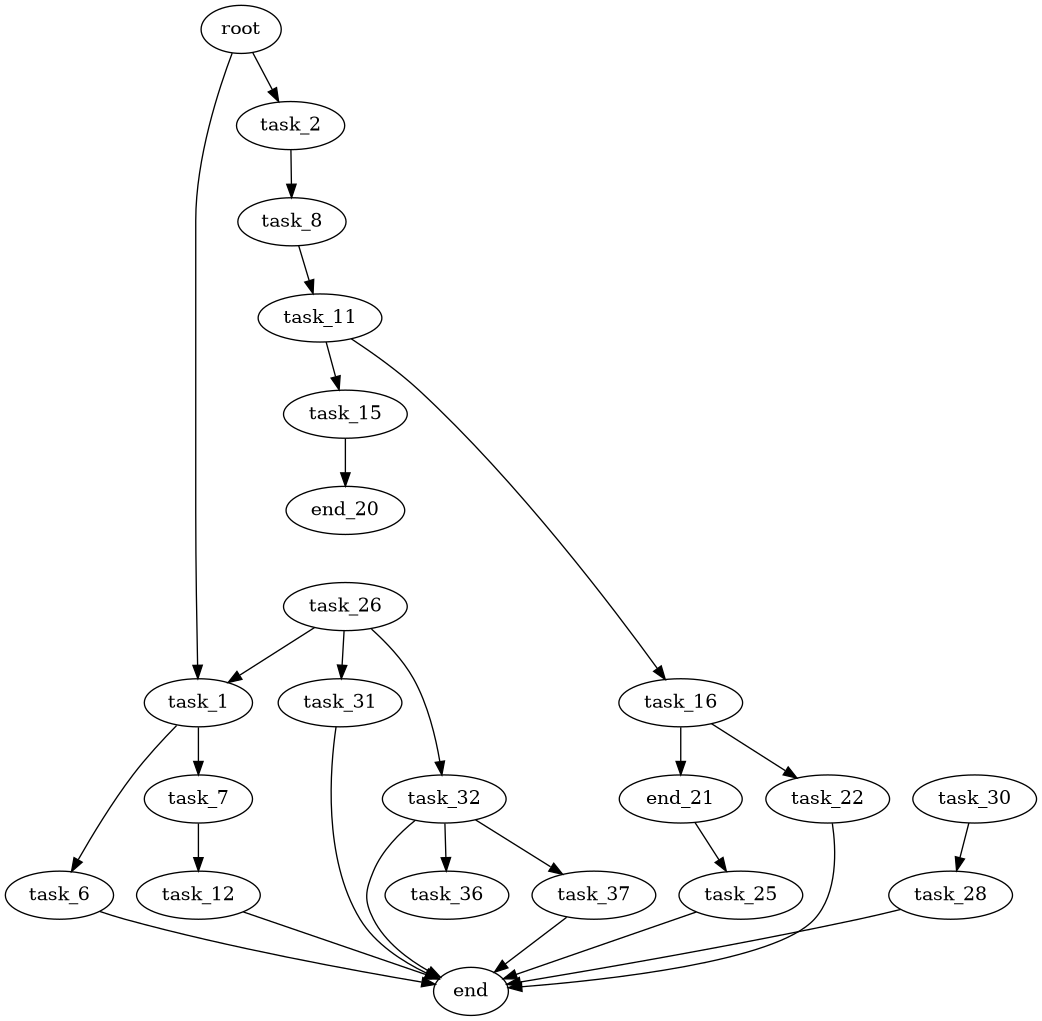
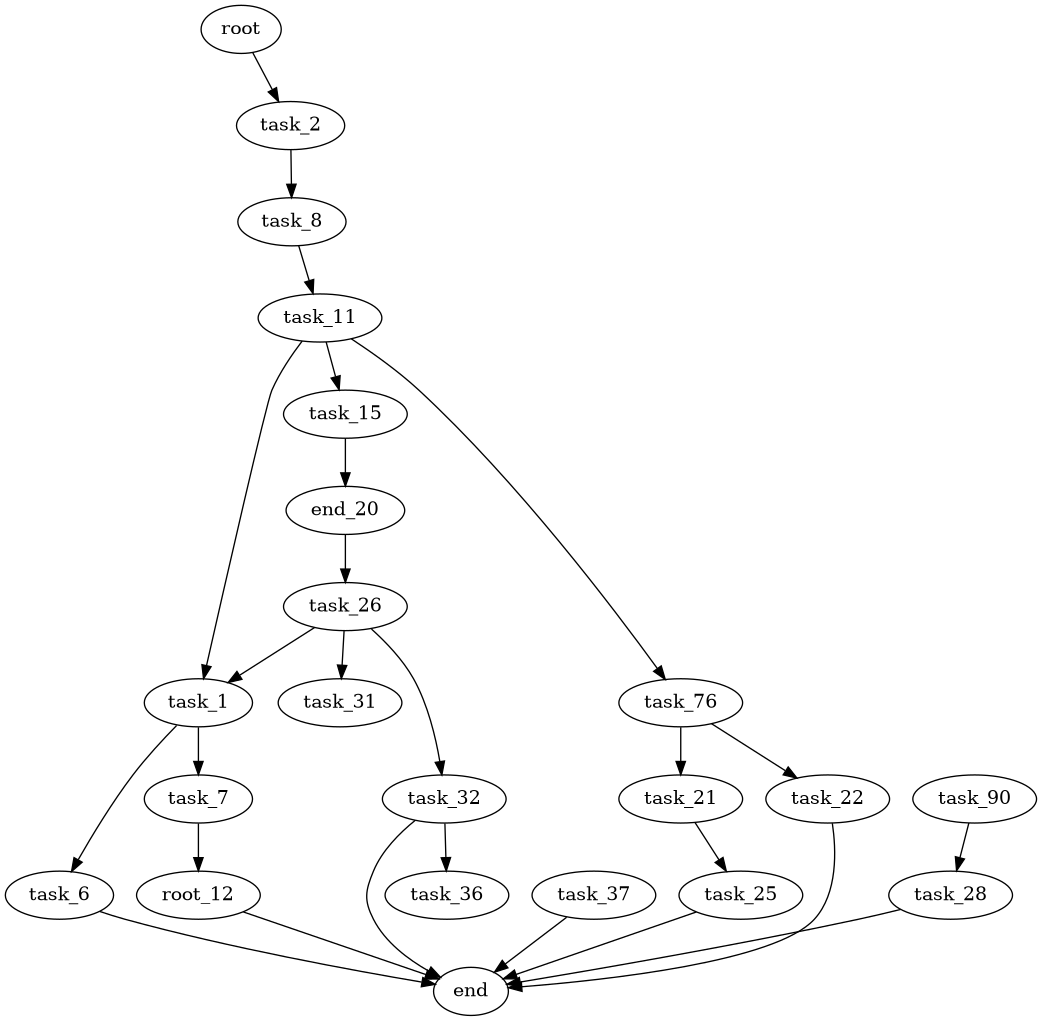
(196, 357) -> (245, 499)
none -> (345, 552)
(681, 703) -> (681, 703)
(681, 799) -> (681, 799)
(975, 799) -> (975, 799)
(513, 843) -> none
(339, 868) -> none
(198, 895) -> (198, 895)
